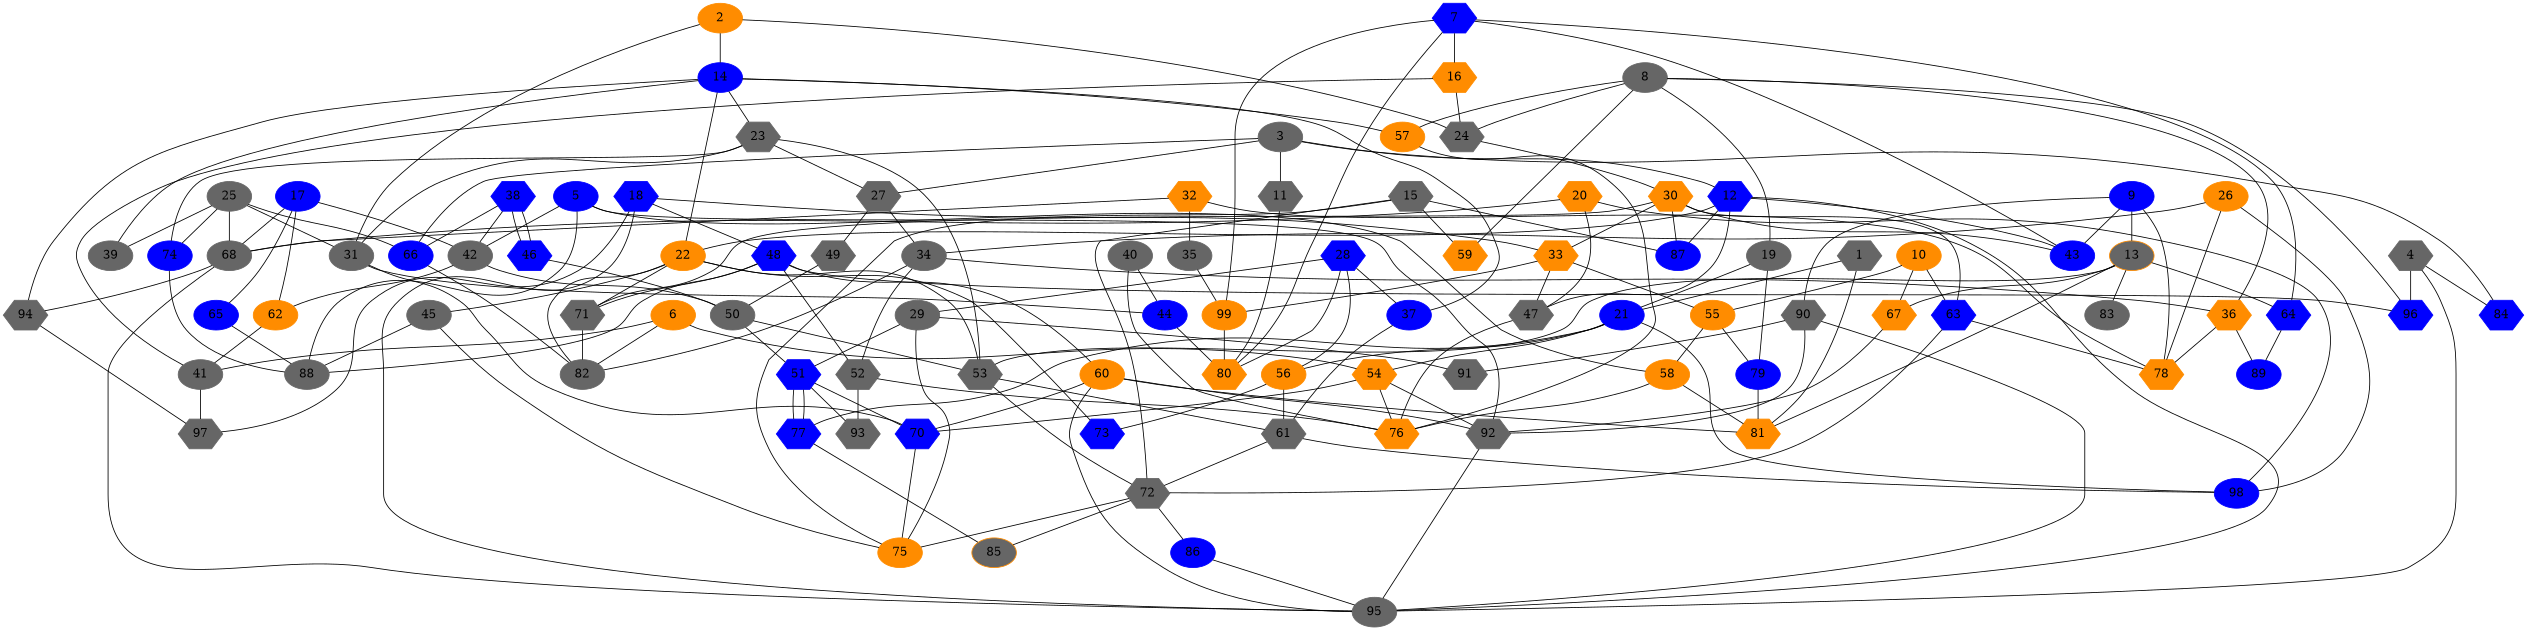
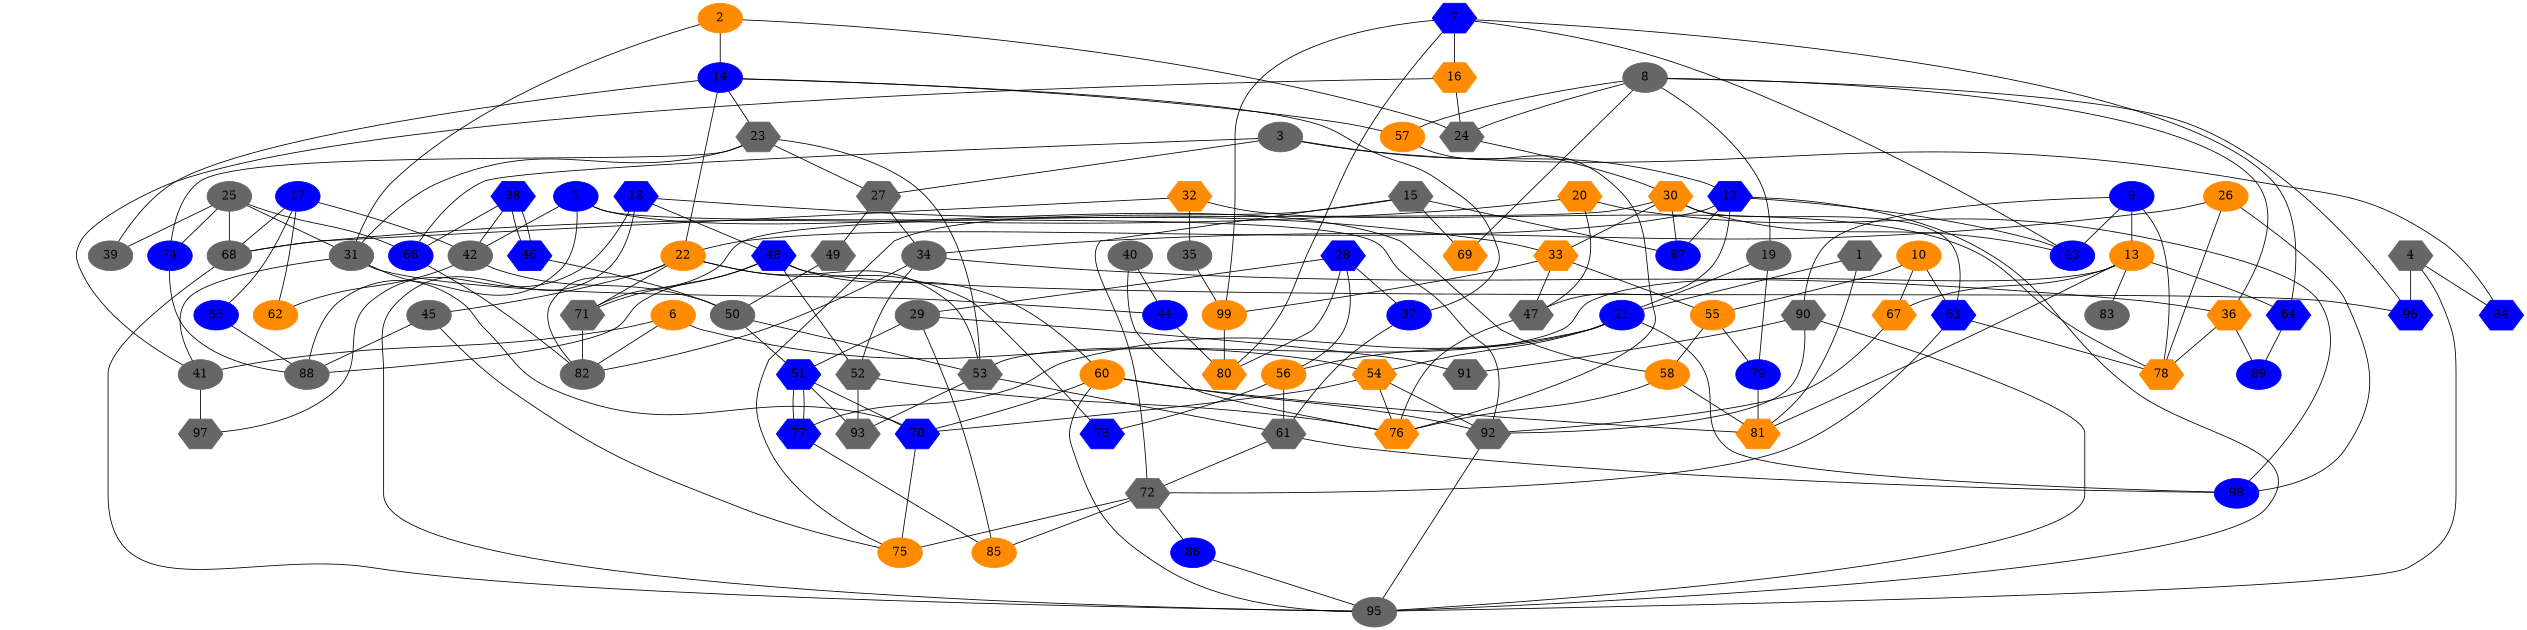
(1280, 196) -> none
(1465, 256) -> (1465, 256)
(2132, 256) -> (2132, 256)
(26, 315) -> none
(238, 345) -> (224, 280)
(949, 439) -> (965, 437)
(1060, 440) -> (932, 398)
(994, 553) -> (994, 553)
